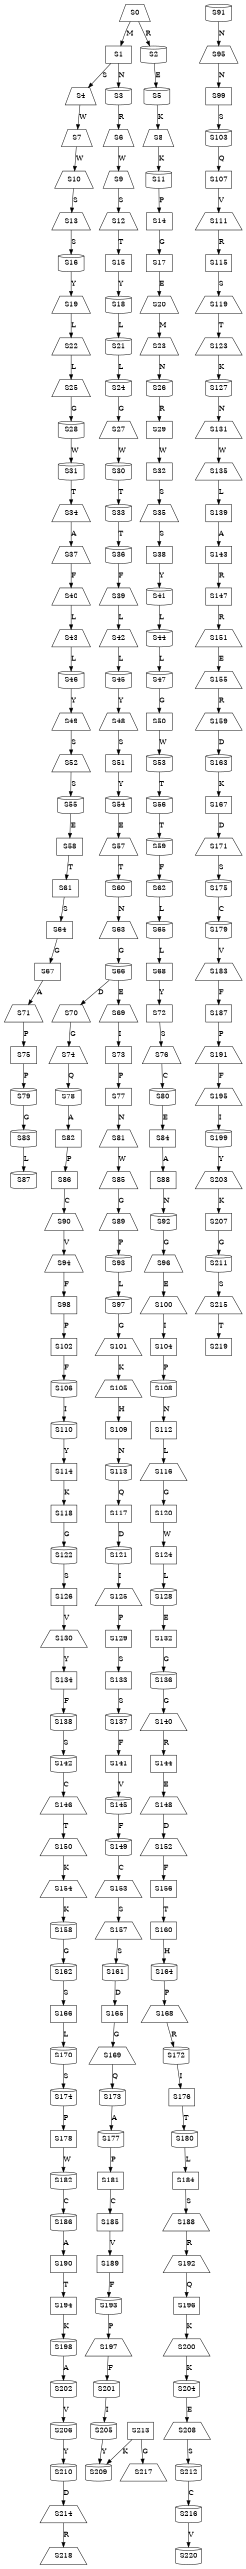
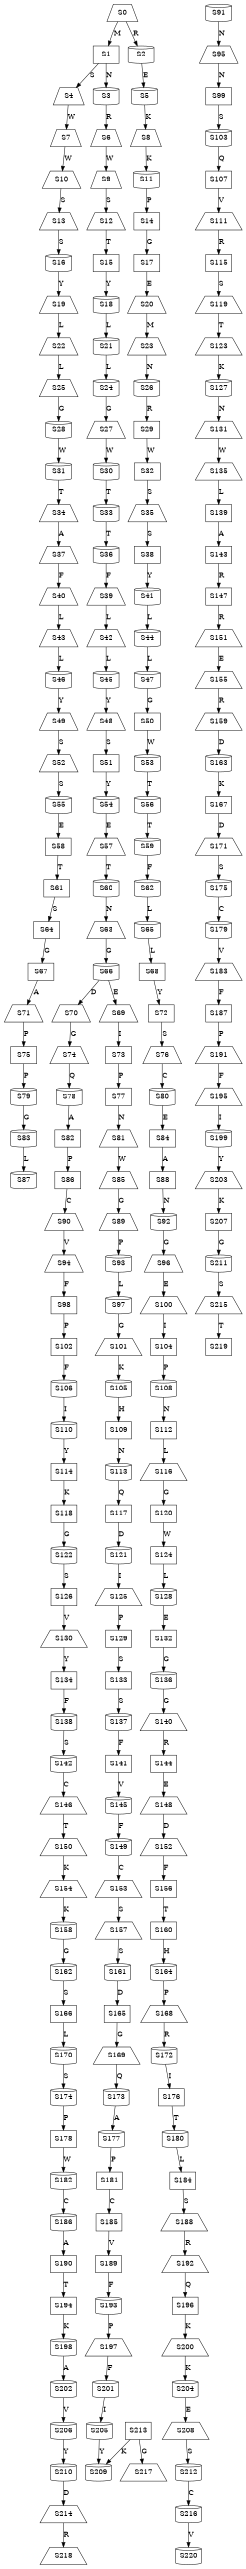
(119, 1389) -> (119, 1389)
